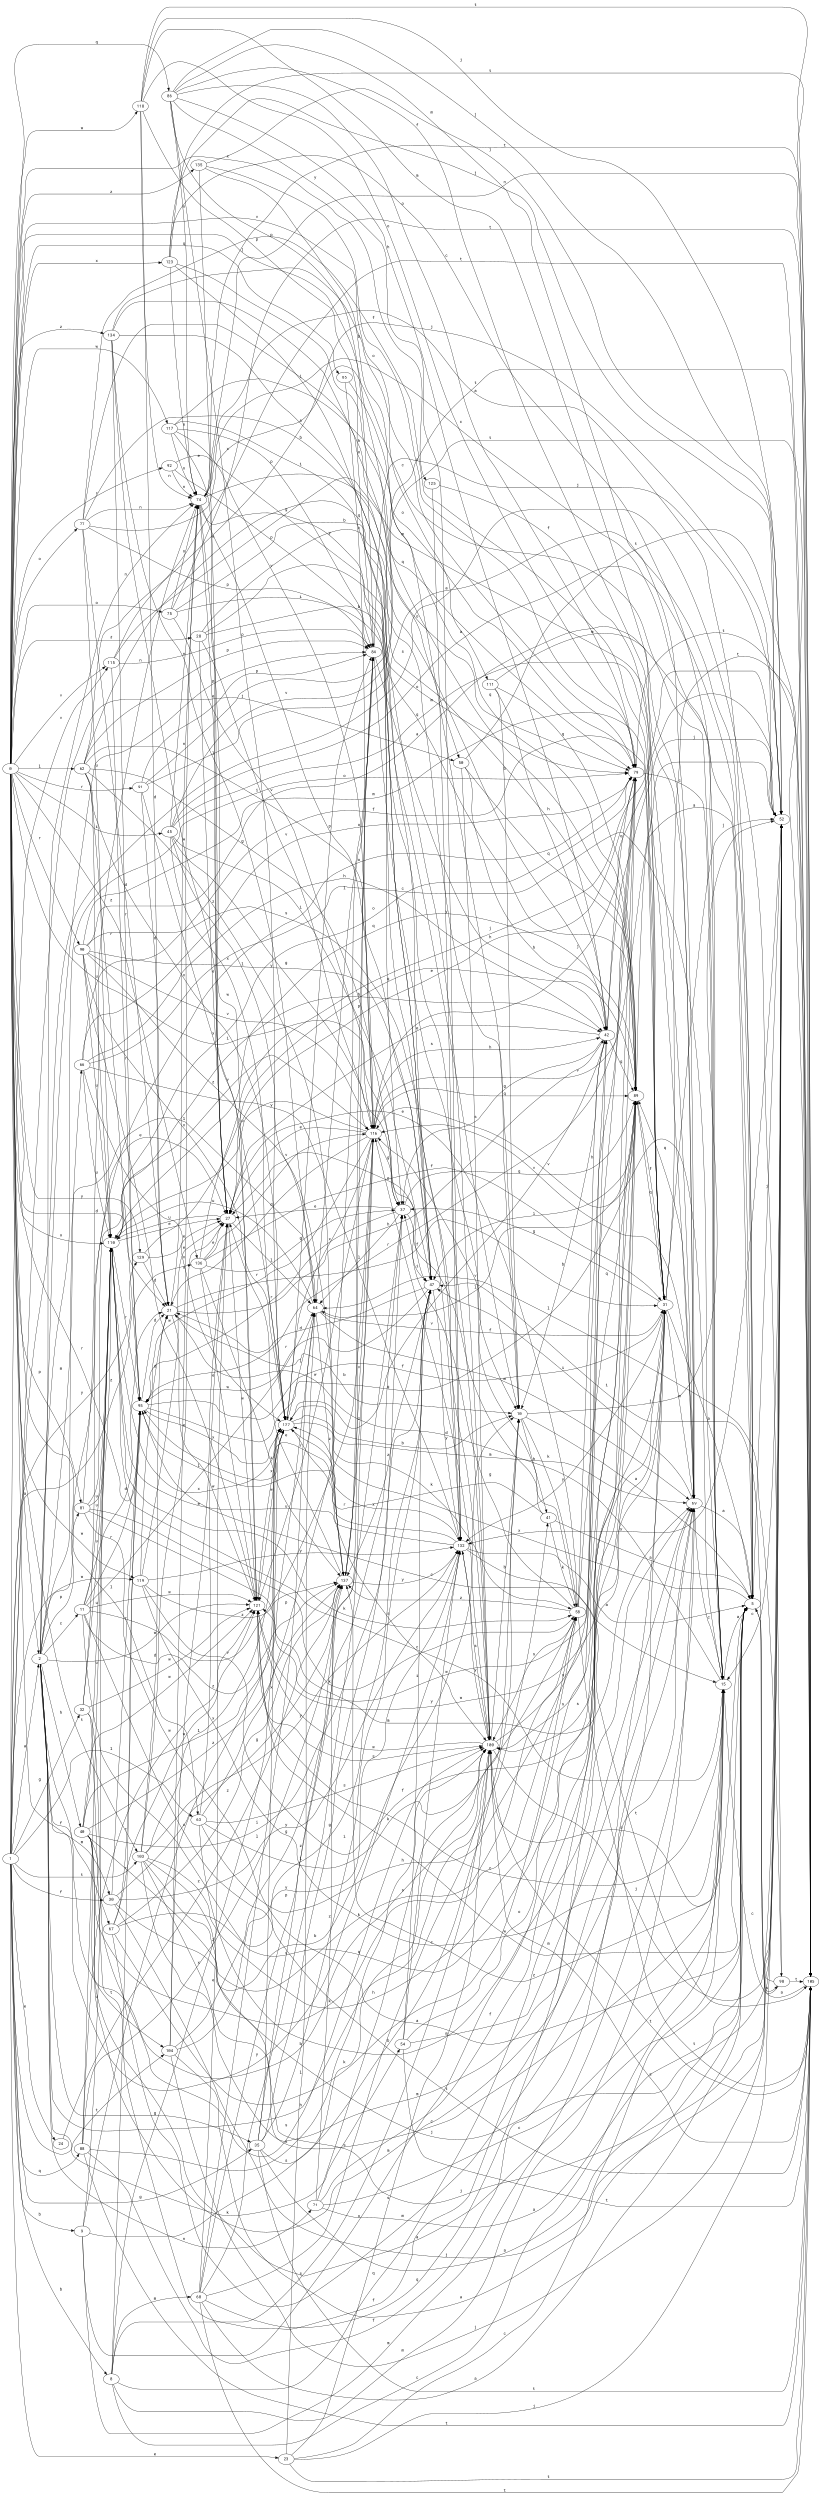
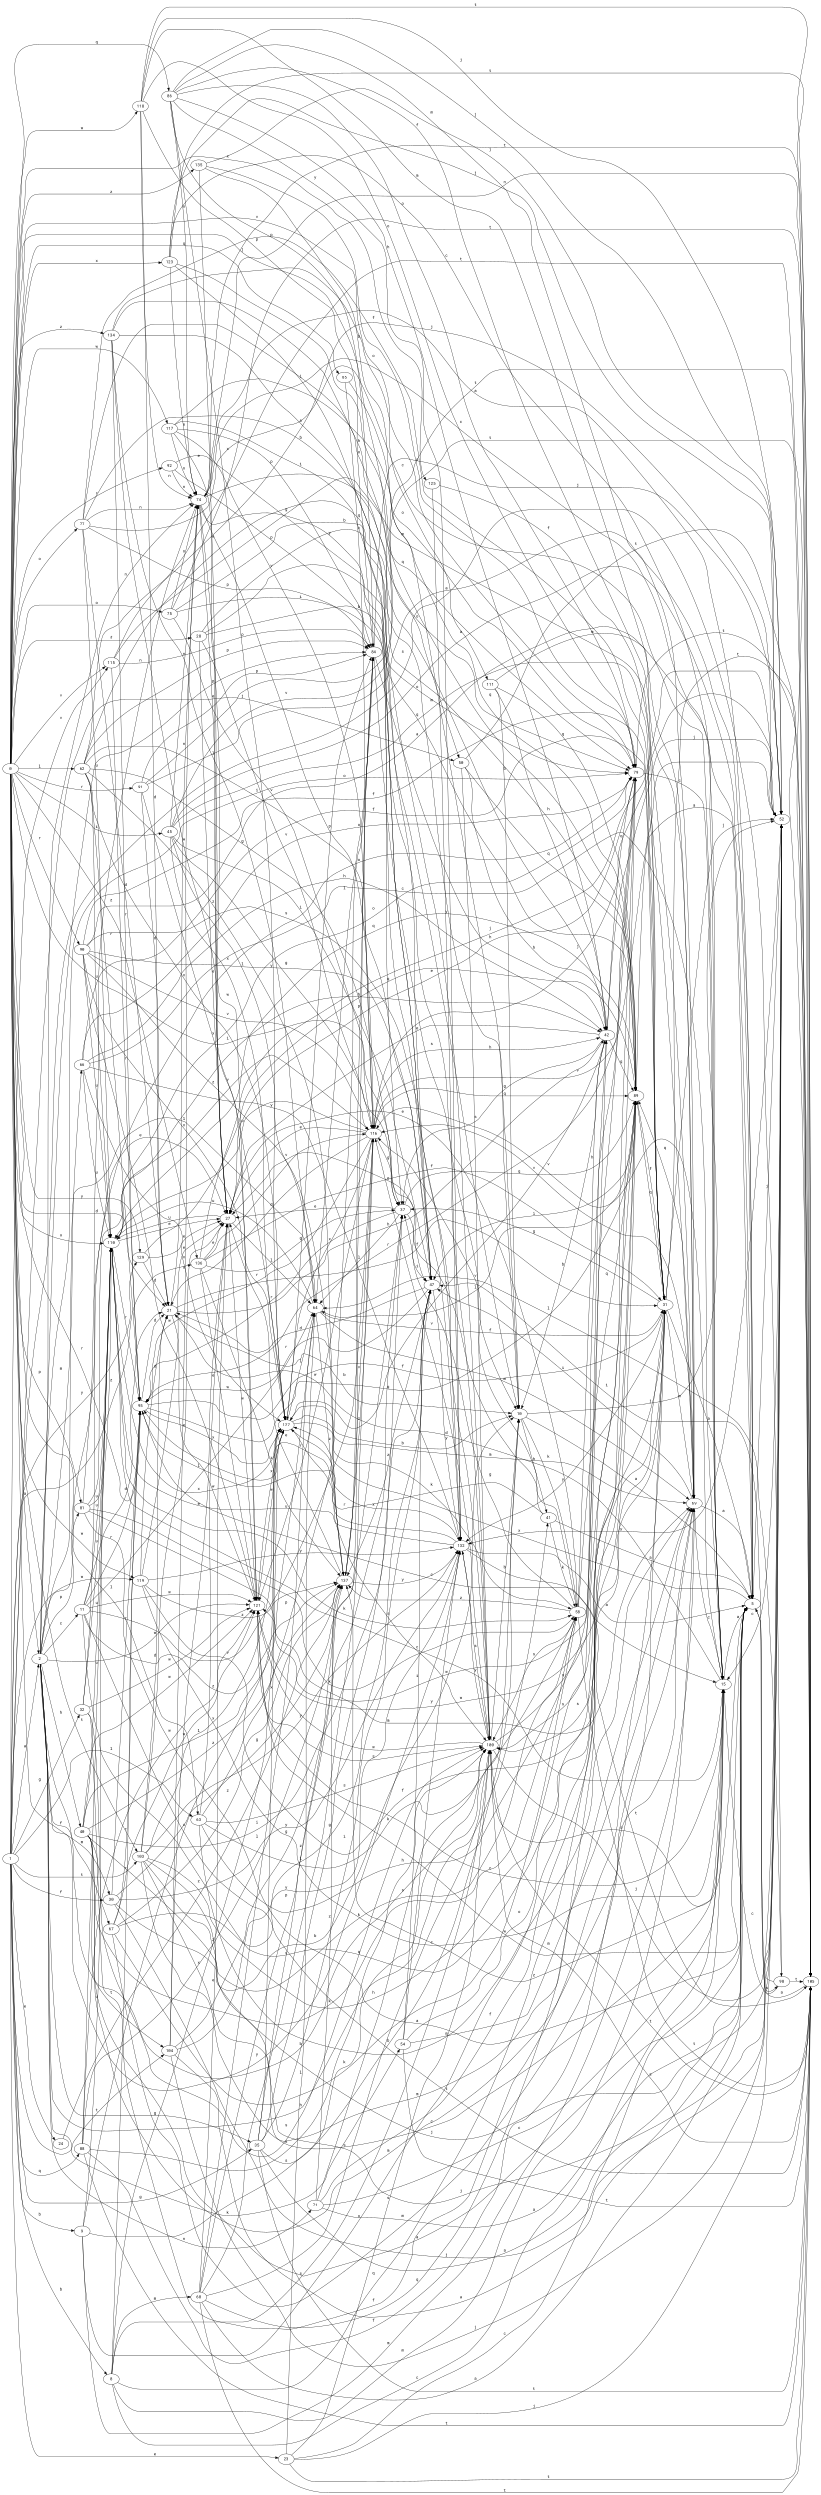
(374, 794) -> (374, 794)
